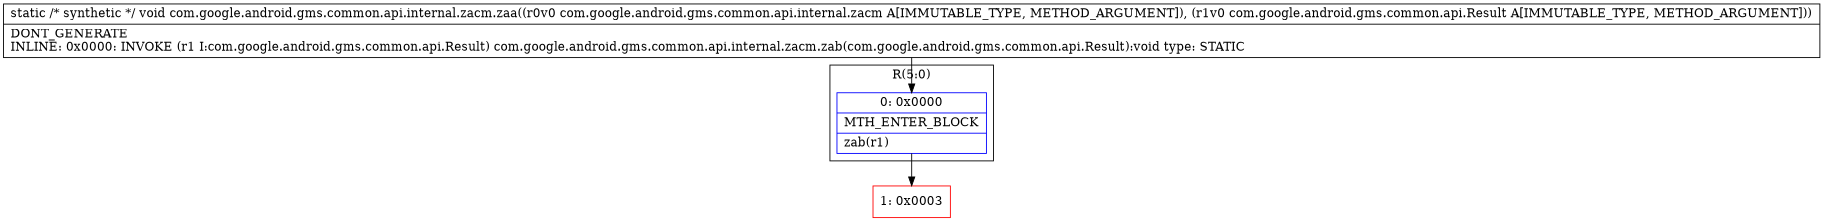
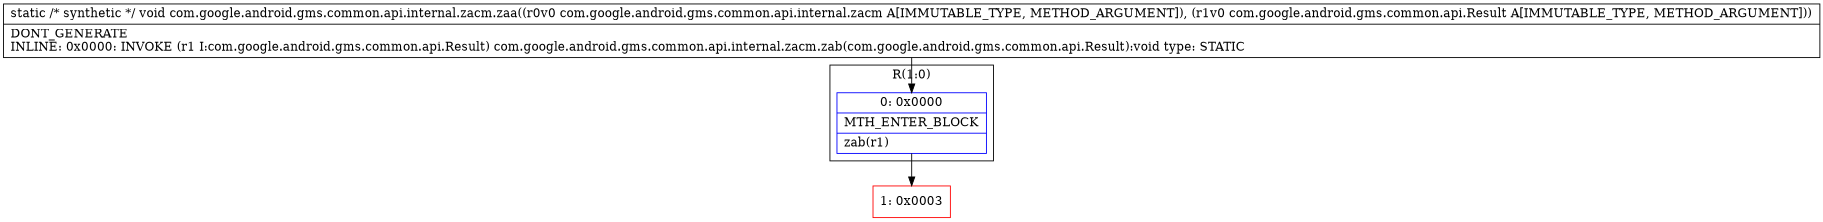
(912, 75) -> (912, 75)
